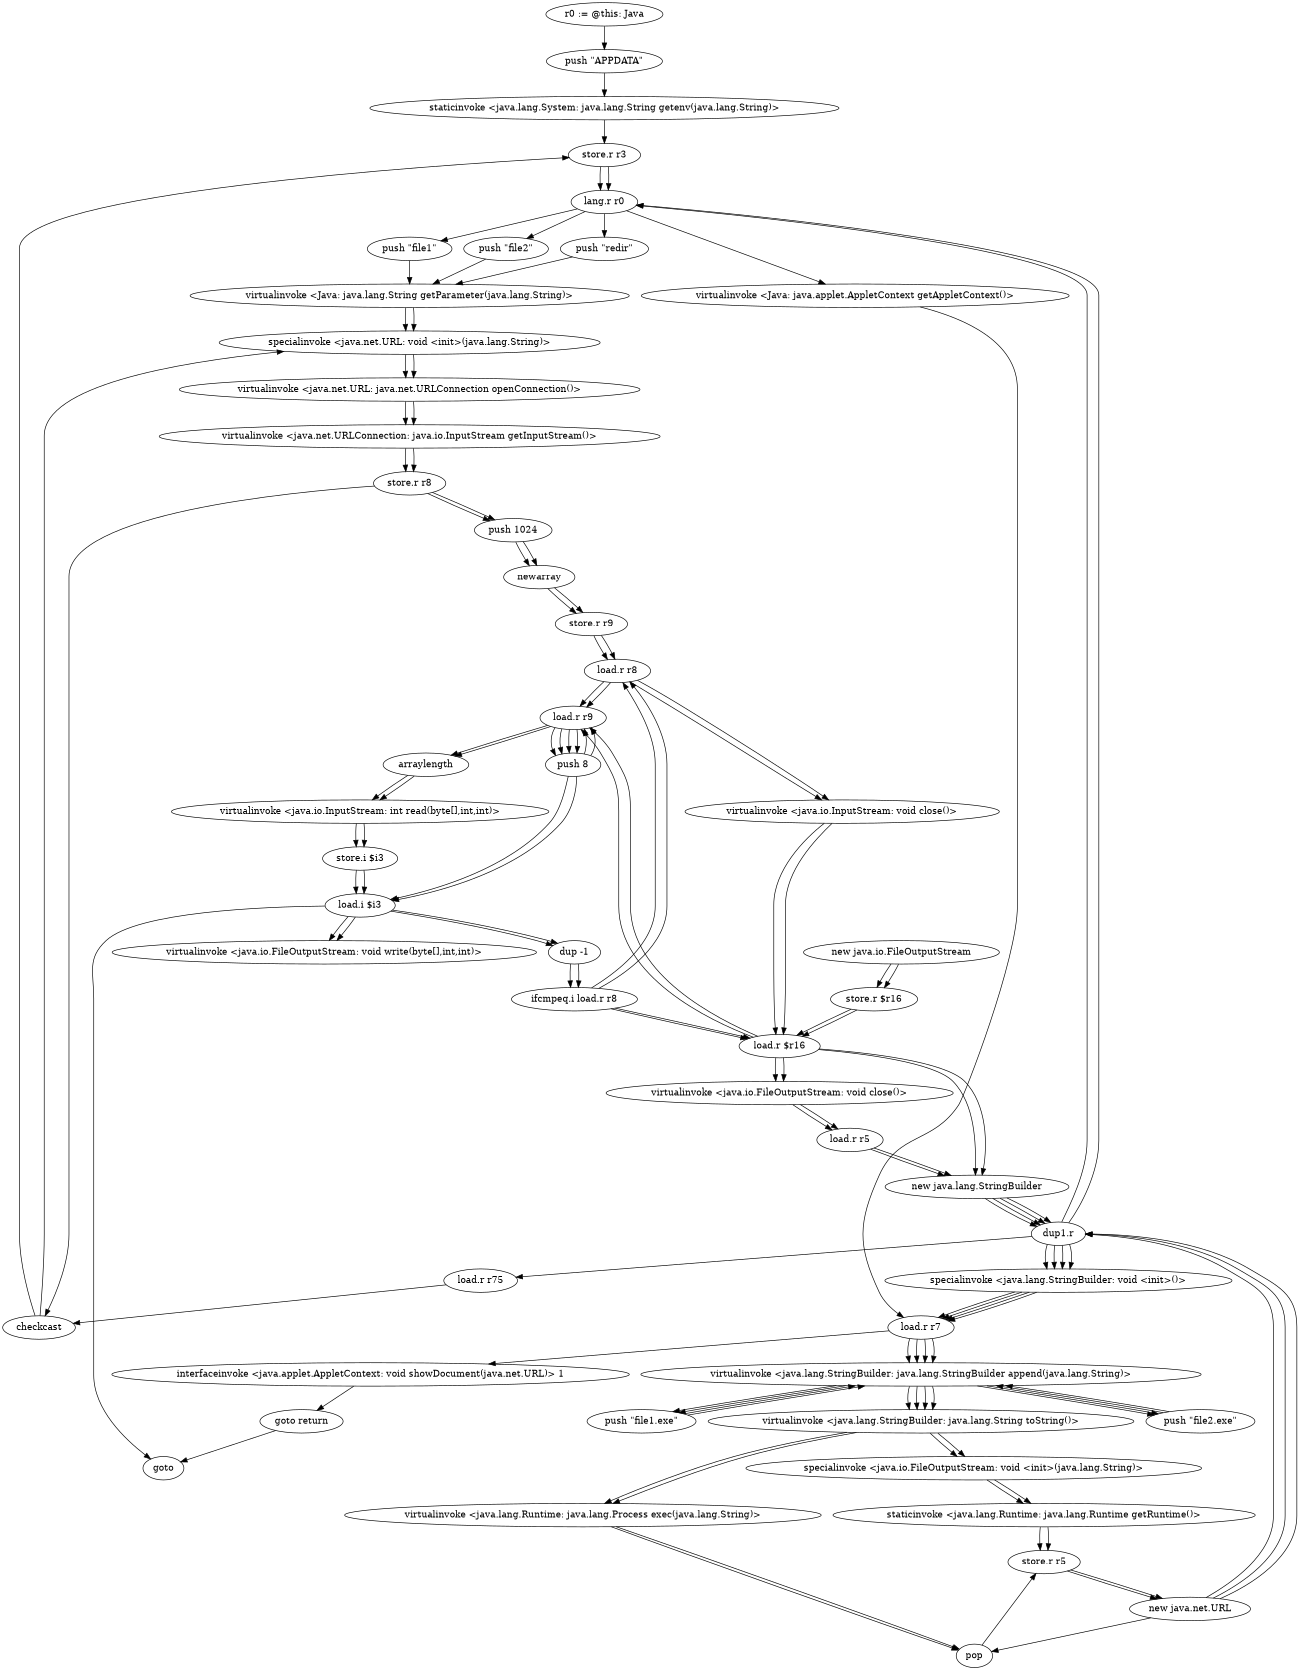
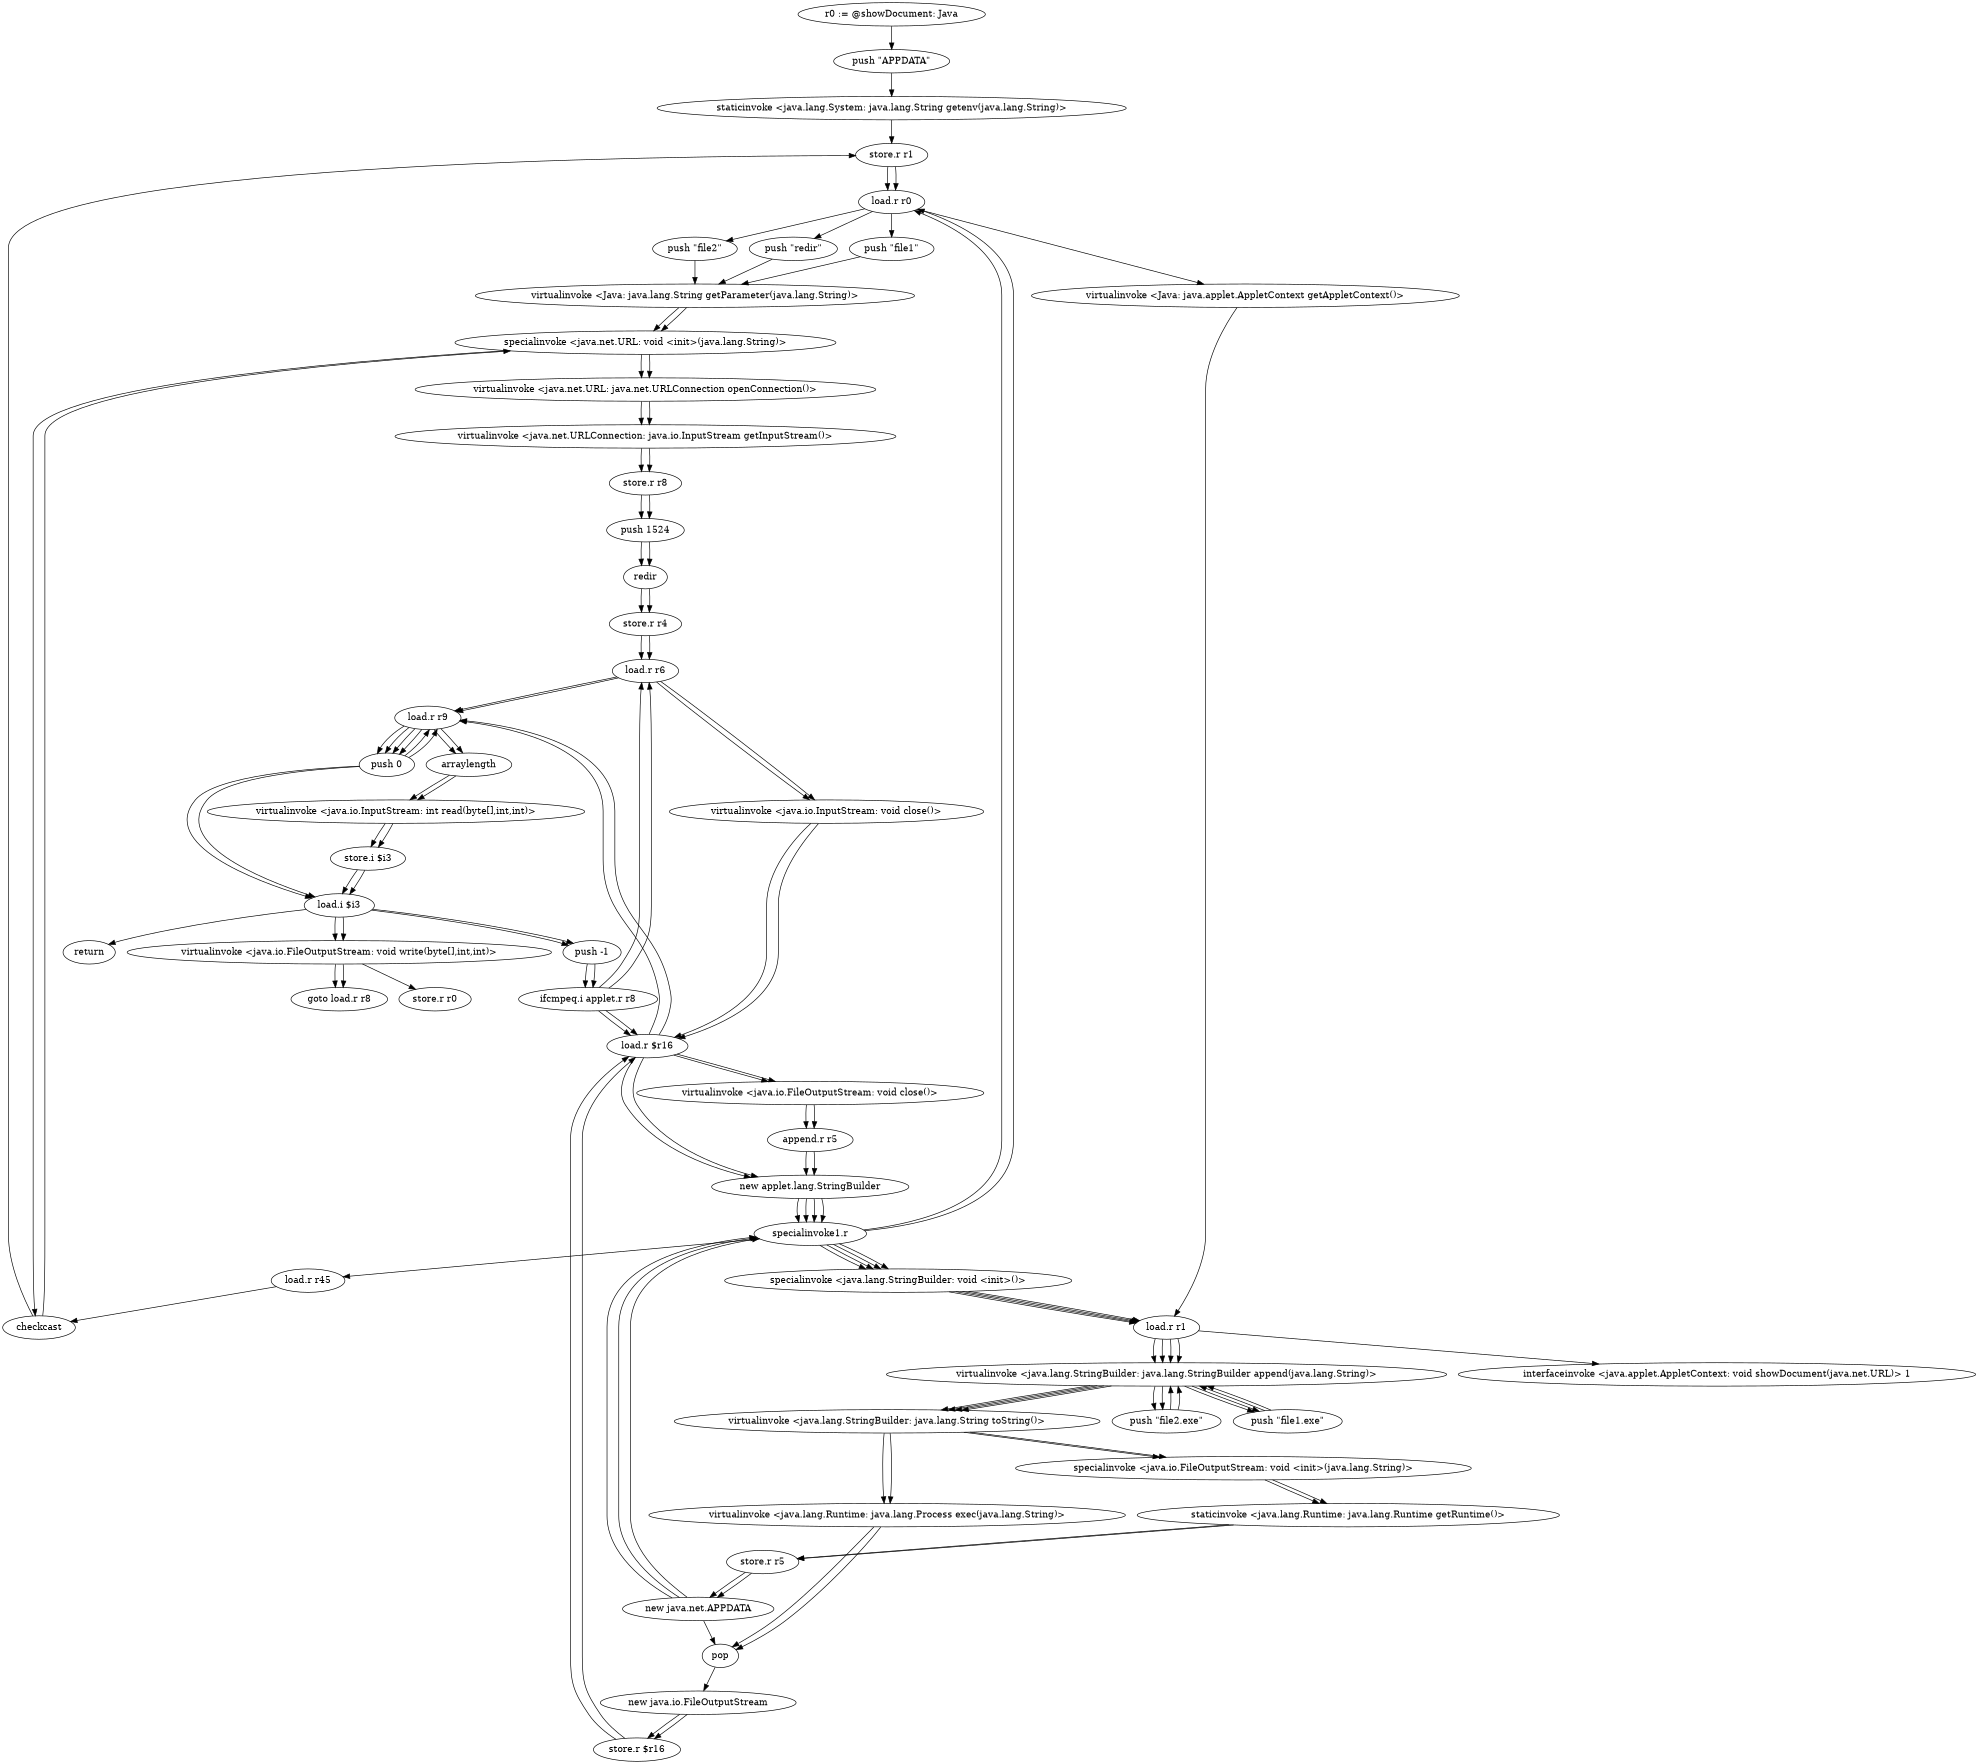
(604, 14) -> (892, 14)
(604, 155) -> (892, 155)
(604, 202) -> (892, 202)
(513, 530) -> (645, 530)
(539, 577) -> (645, 577)
(591, 624) -> (645, 624)
(617, 671) -> (645, 671)
(573, 765) -> (387, 765)
(69, 779) -> (33, 628)
(574, 952) -> (592, 952)
none -> (339, 999)
none -> (435, 999)
(574, 999) -> (588, 999)
(850, 1140) -> (810, 1140)
(977, 1187) -> (810, 1187)
(1058, 1234) -> (810, 1234)
(481, 1281) -> (308, 1281)
(921, 1328) -> (1167, 1328)
(302, 1421) -> none
(163, 1468) -> (89, 952)
(1190, 1609) -> (698, 1609)
(1007, 1612) -> (711, 1676)
